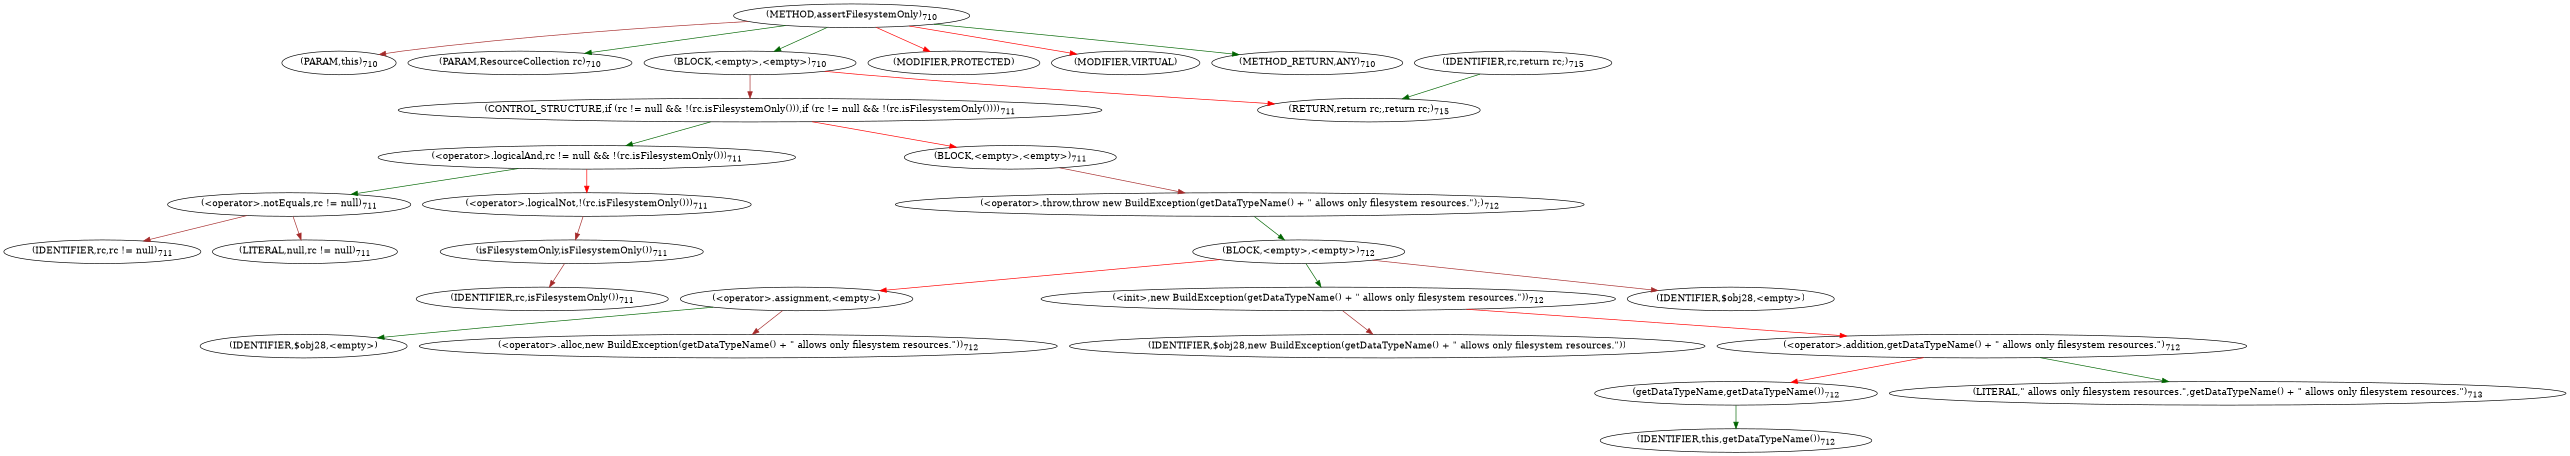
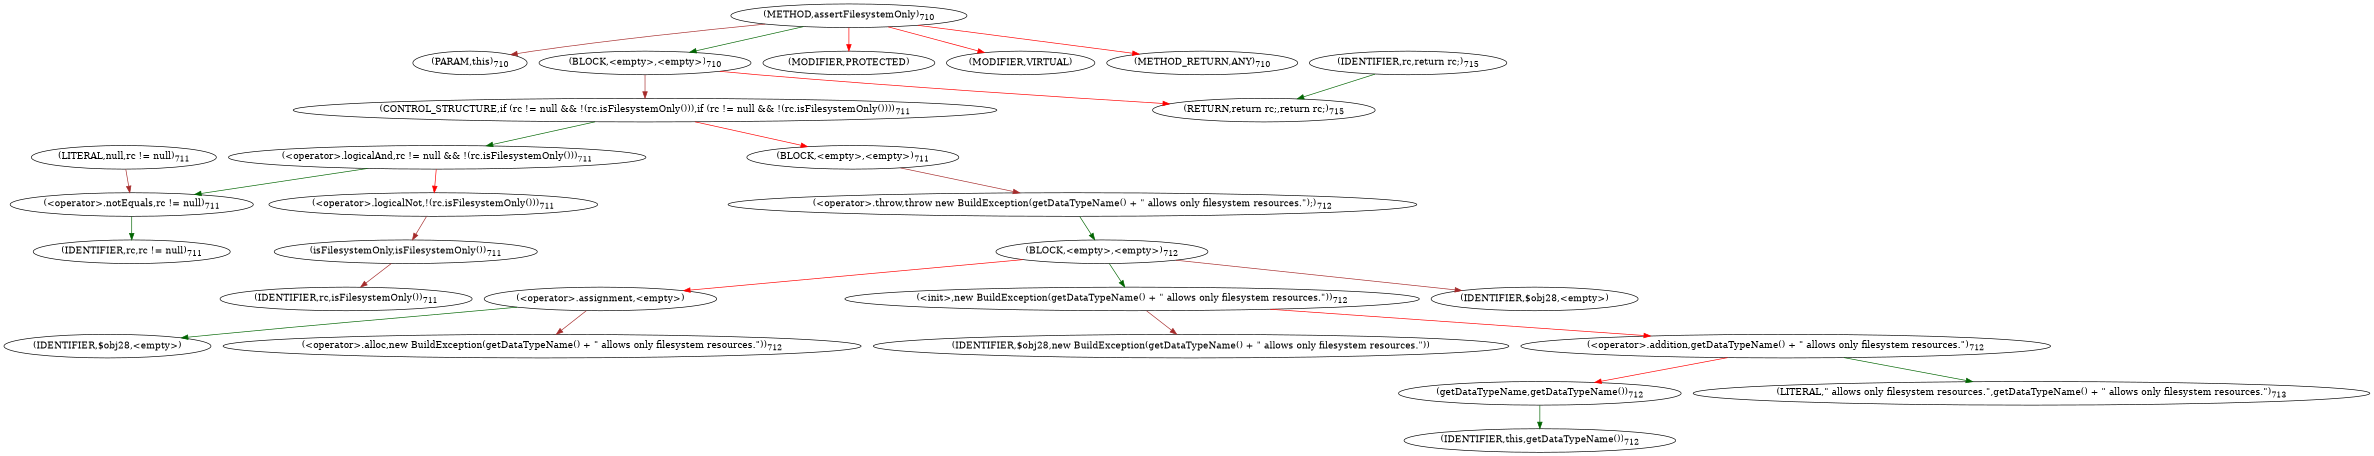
(1083, 39) -> (1025, 39)
(520, 63) -> none
(296, 225) -> (127, 178)
(198, 227) -> (132, 225)
